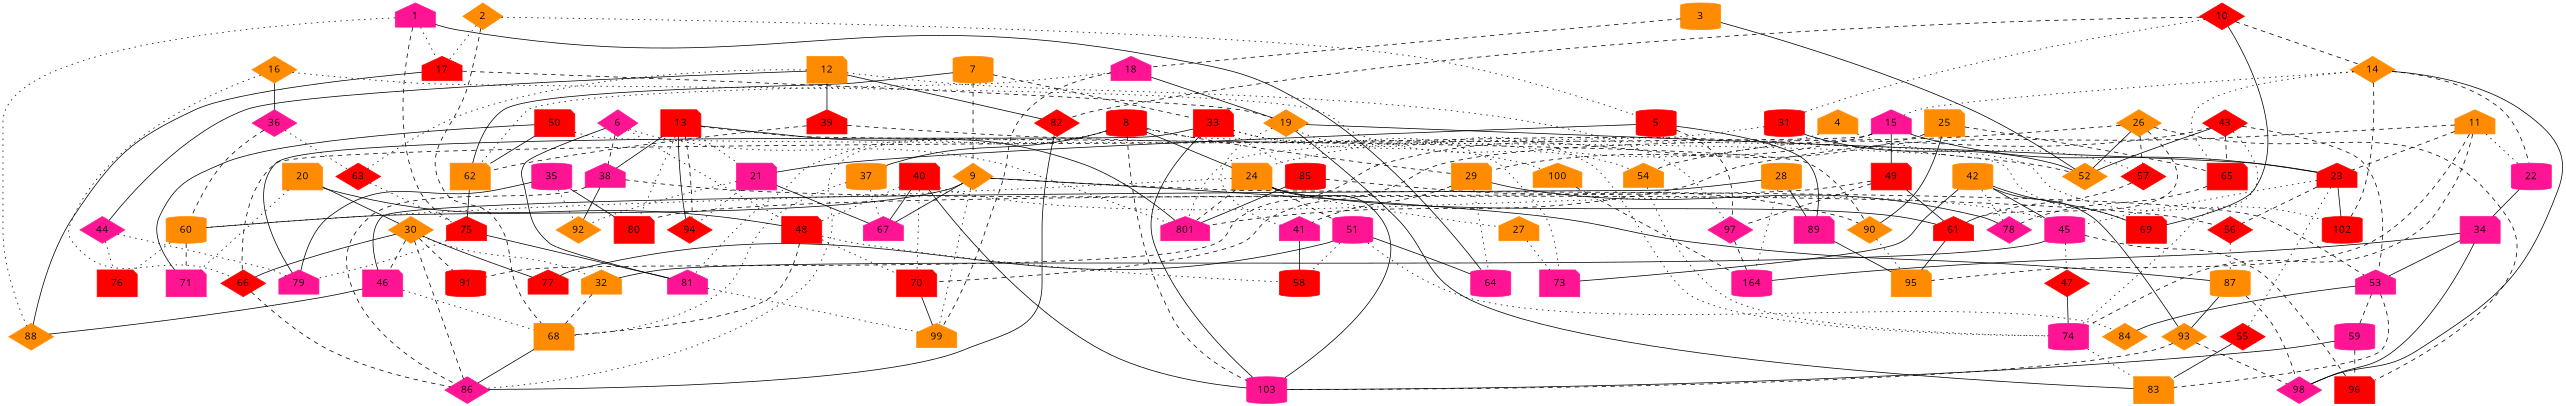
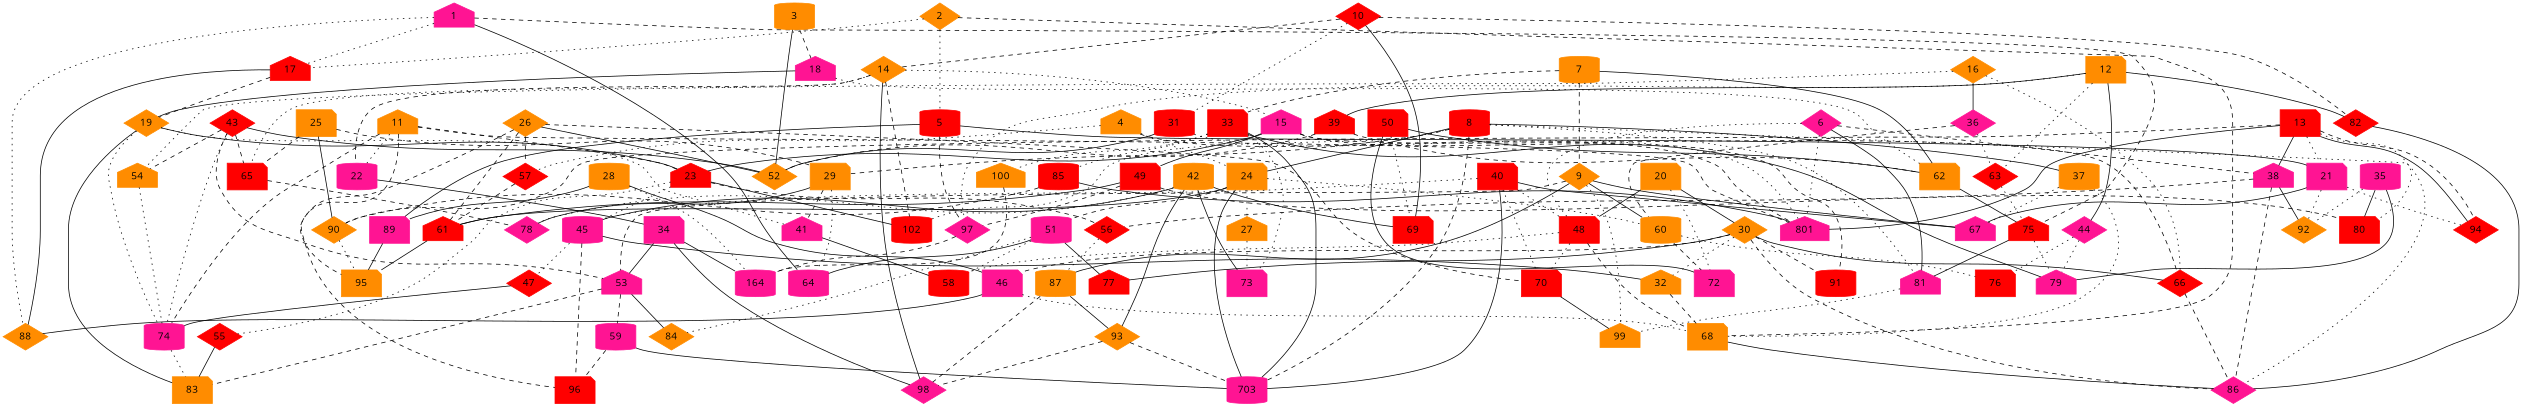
(1007, 159) -> none
(1217, 205) -> (1476, 142)
(186, 283) -> (1714, 283)
(1267, 390) -> (1247, 390)
